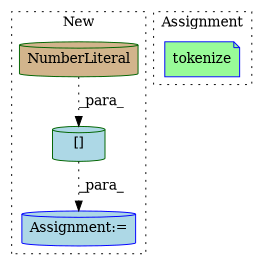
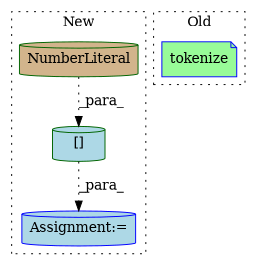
(203, 23) -> (199, 23)
